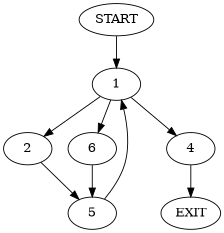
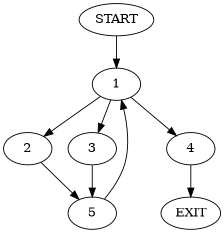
(92, 149) -> (92, 149)
